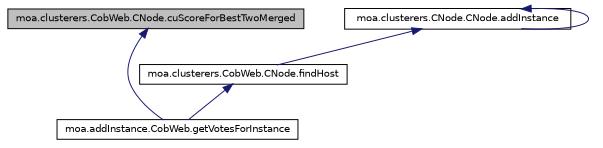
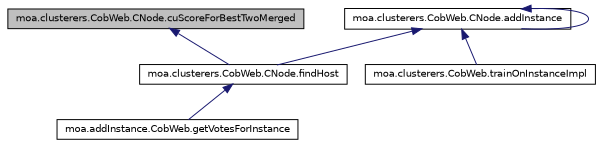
(458, 19) -> (458, 19)
none -> (480, 74)
(130, 83) -> (204, 49)
